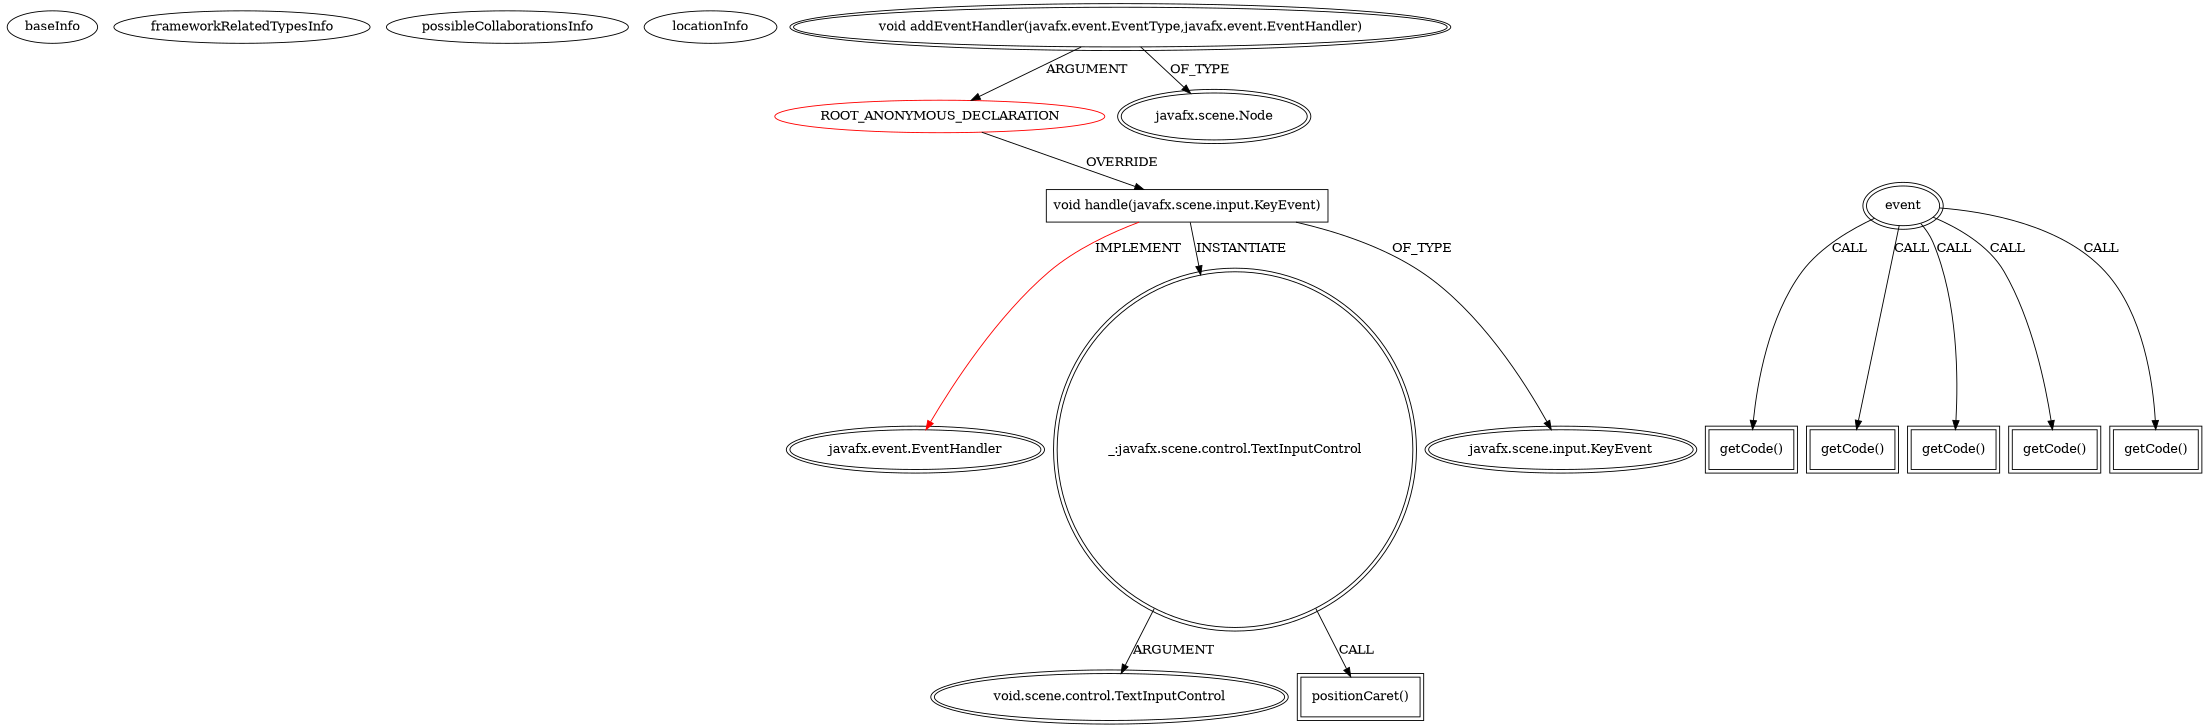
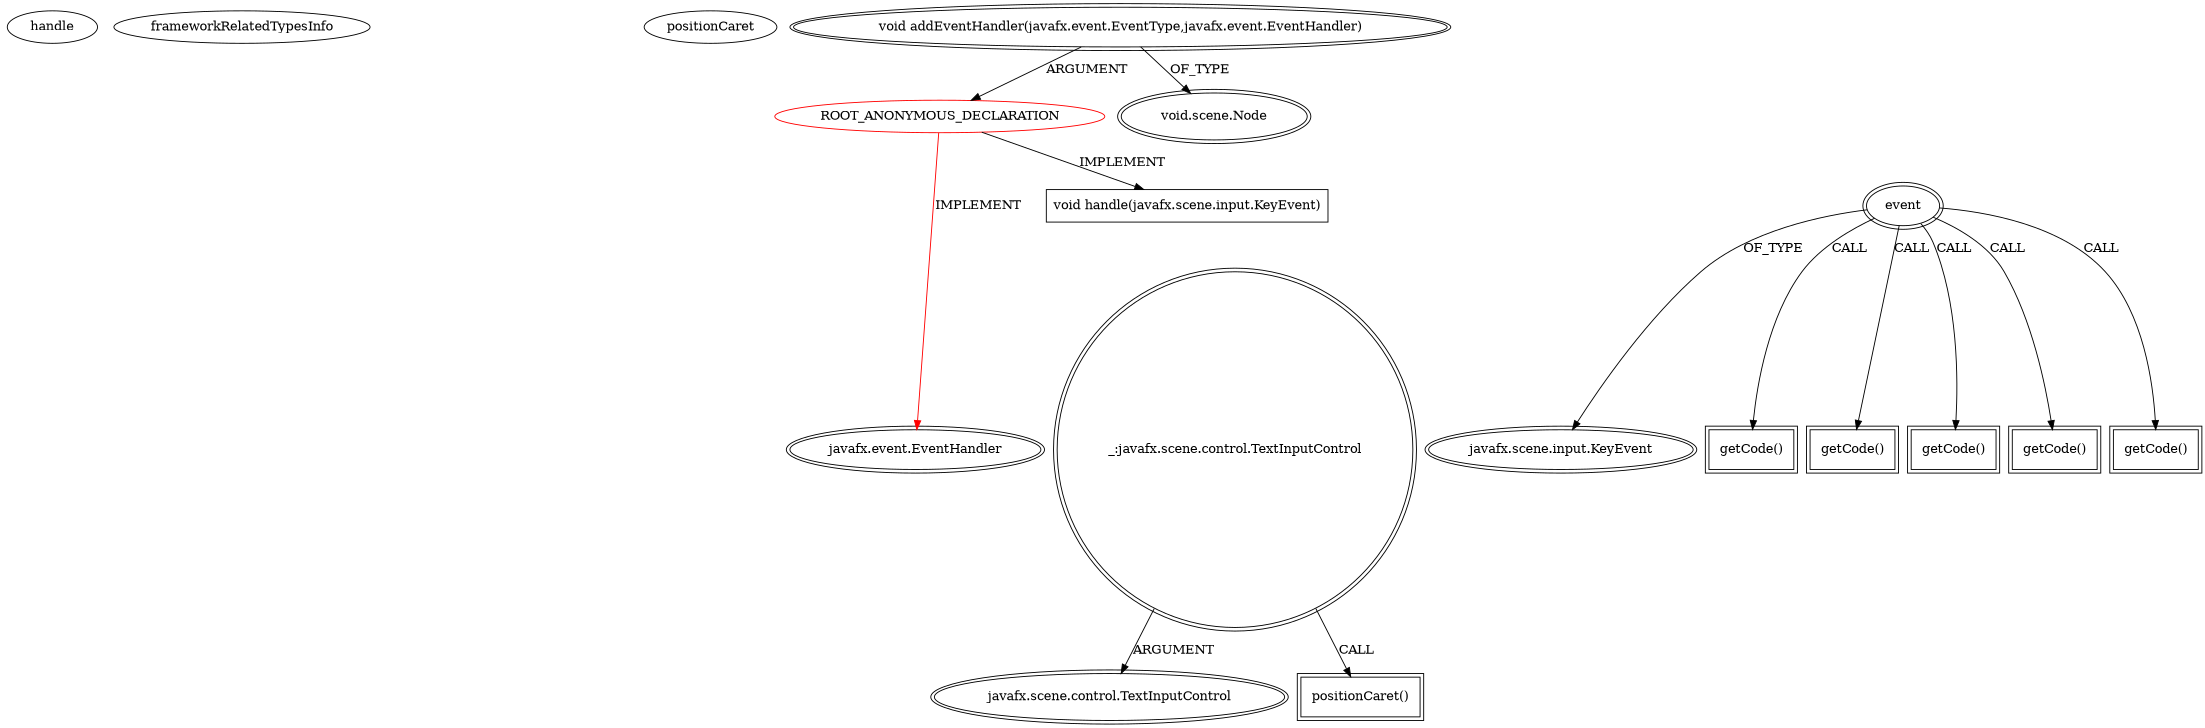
(52, 27) -> (52, 27)
(507, 27) -> none
(711, 27) -> (711, 27)
(1214, 116) -> (1214, 116)
(1122, 163) -> (1122, 163)
(1195, 244) -> none
(1446, 291) -> (1695, 277)
(1017, 303) -> (928, 277)
(1110, 697) -> (1110, 697)
